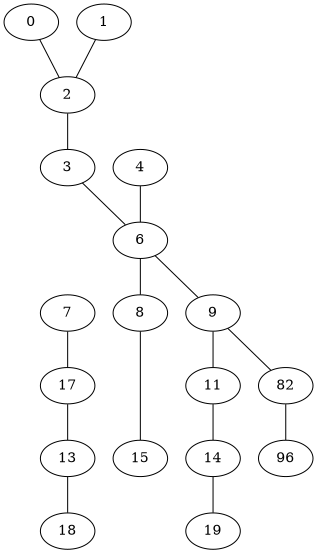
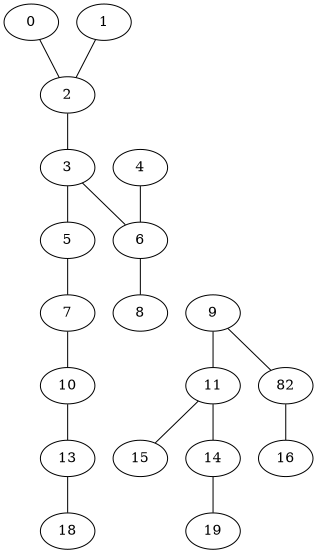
none -> (68, 240)
(177, 277) -> none
(68, 386) -> (68, 386)
(140, 386) -> (177, 422)
(286, 458) -> (286, 458)
